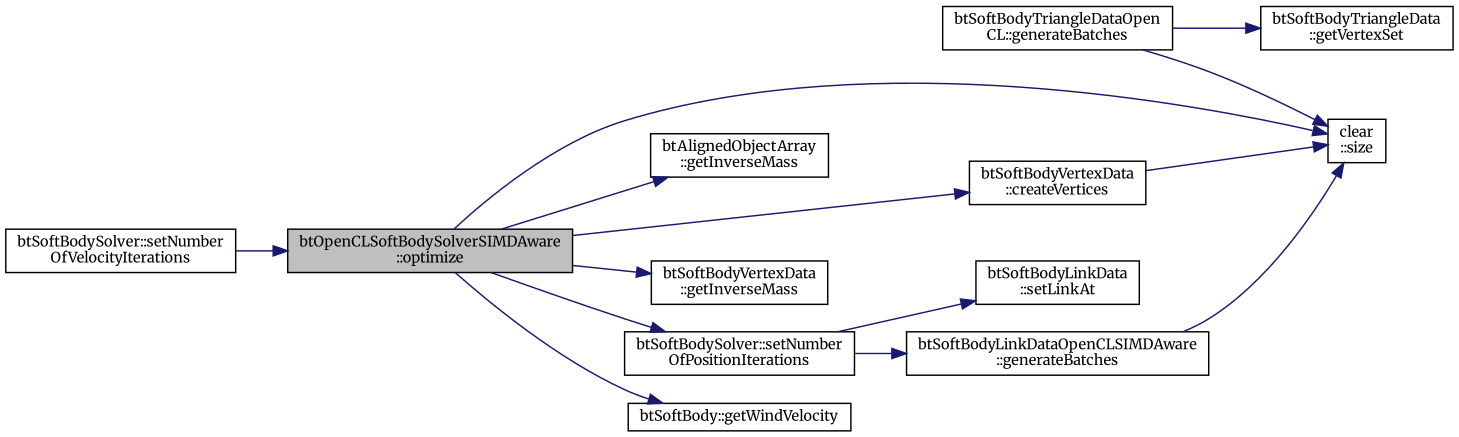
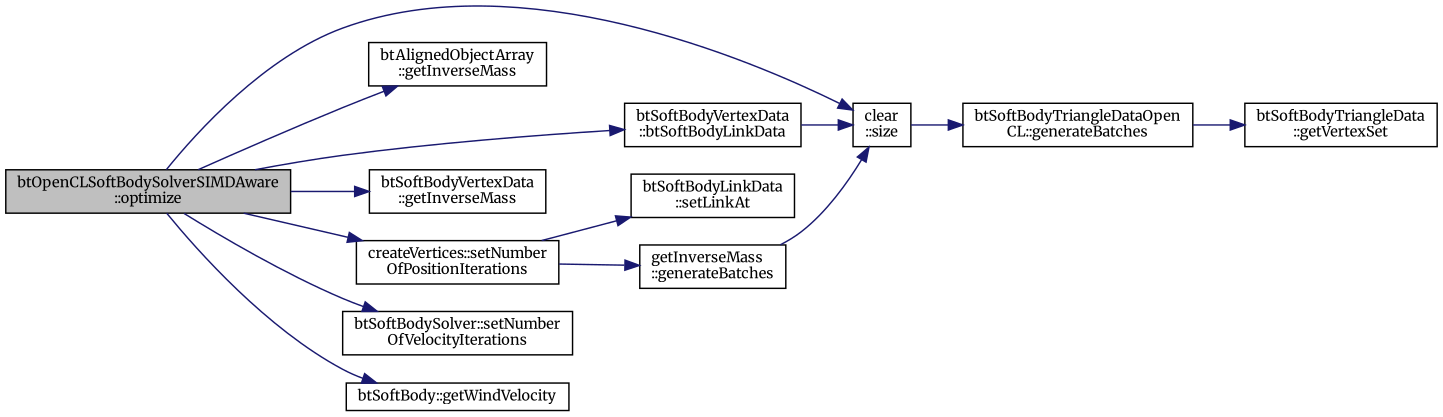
(1231, 80) -> (930, 125)
(1058, 183) -> (713, 125)
(254, 251) -> (272, 264)
(740, 354) -> (458, 262)
(1058, 354) -> (713, 267)
